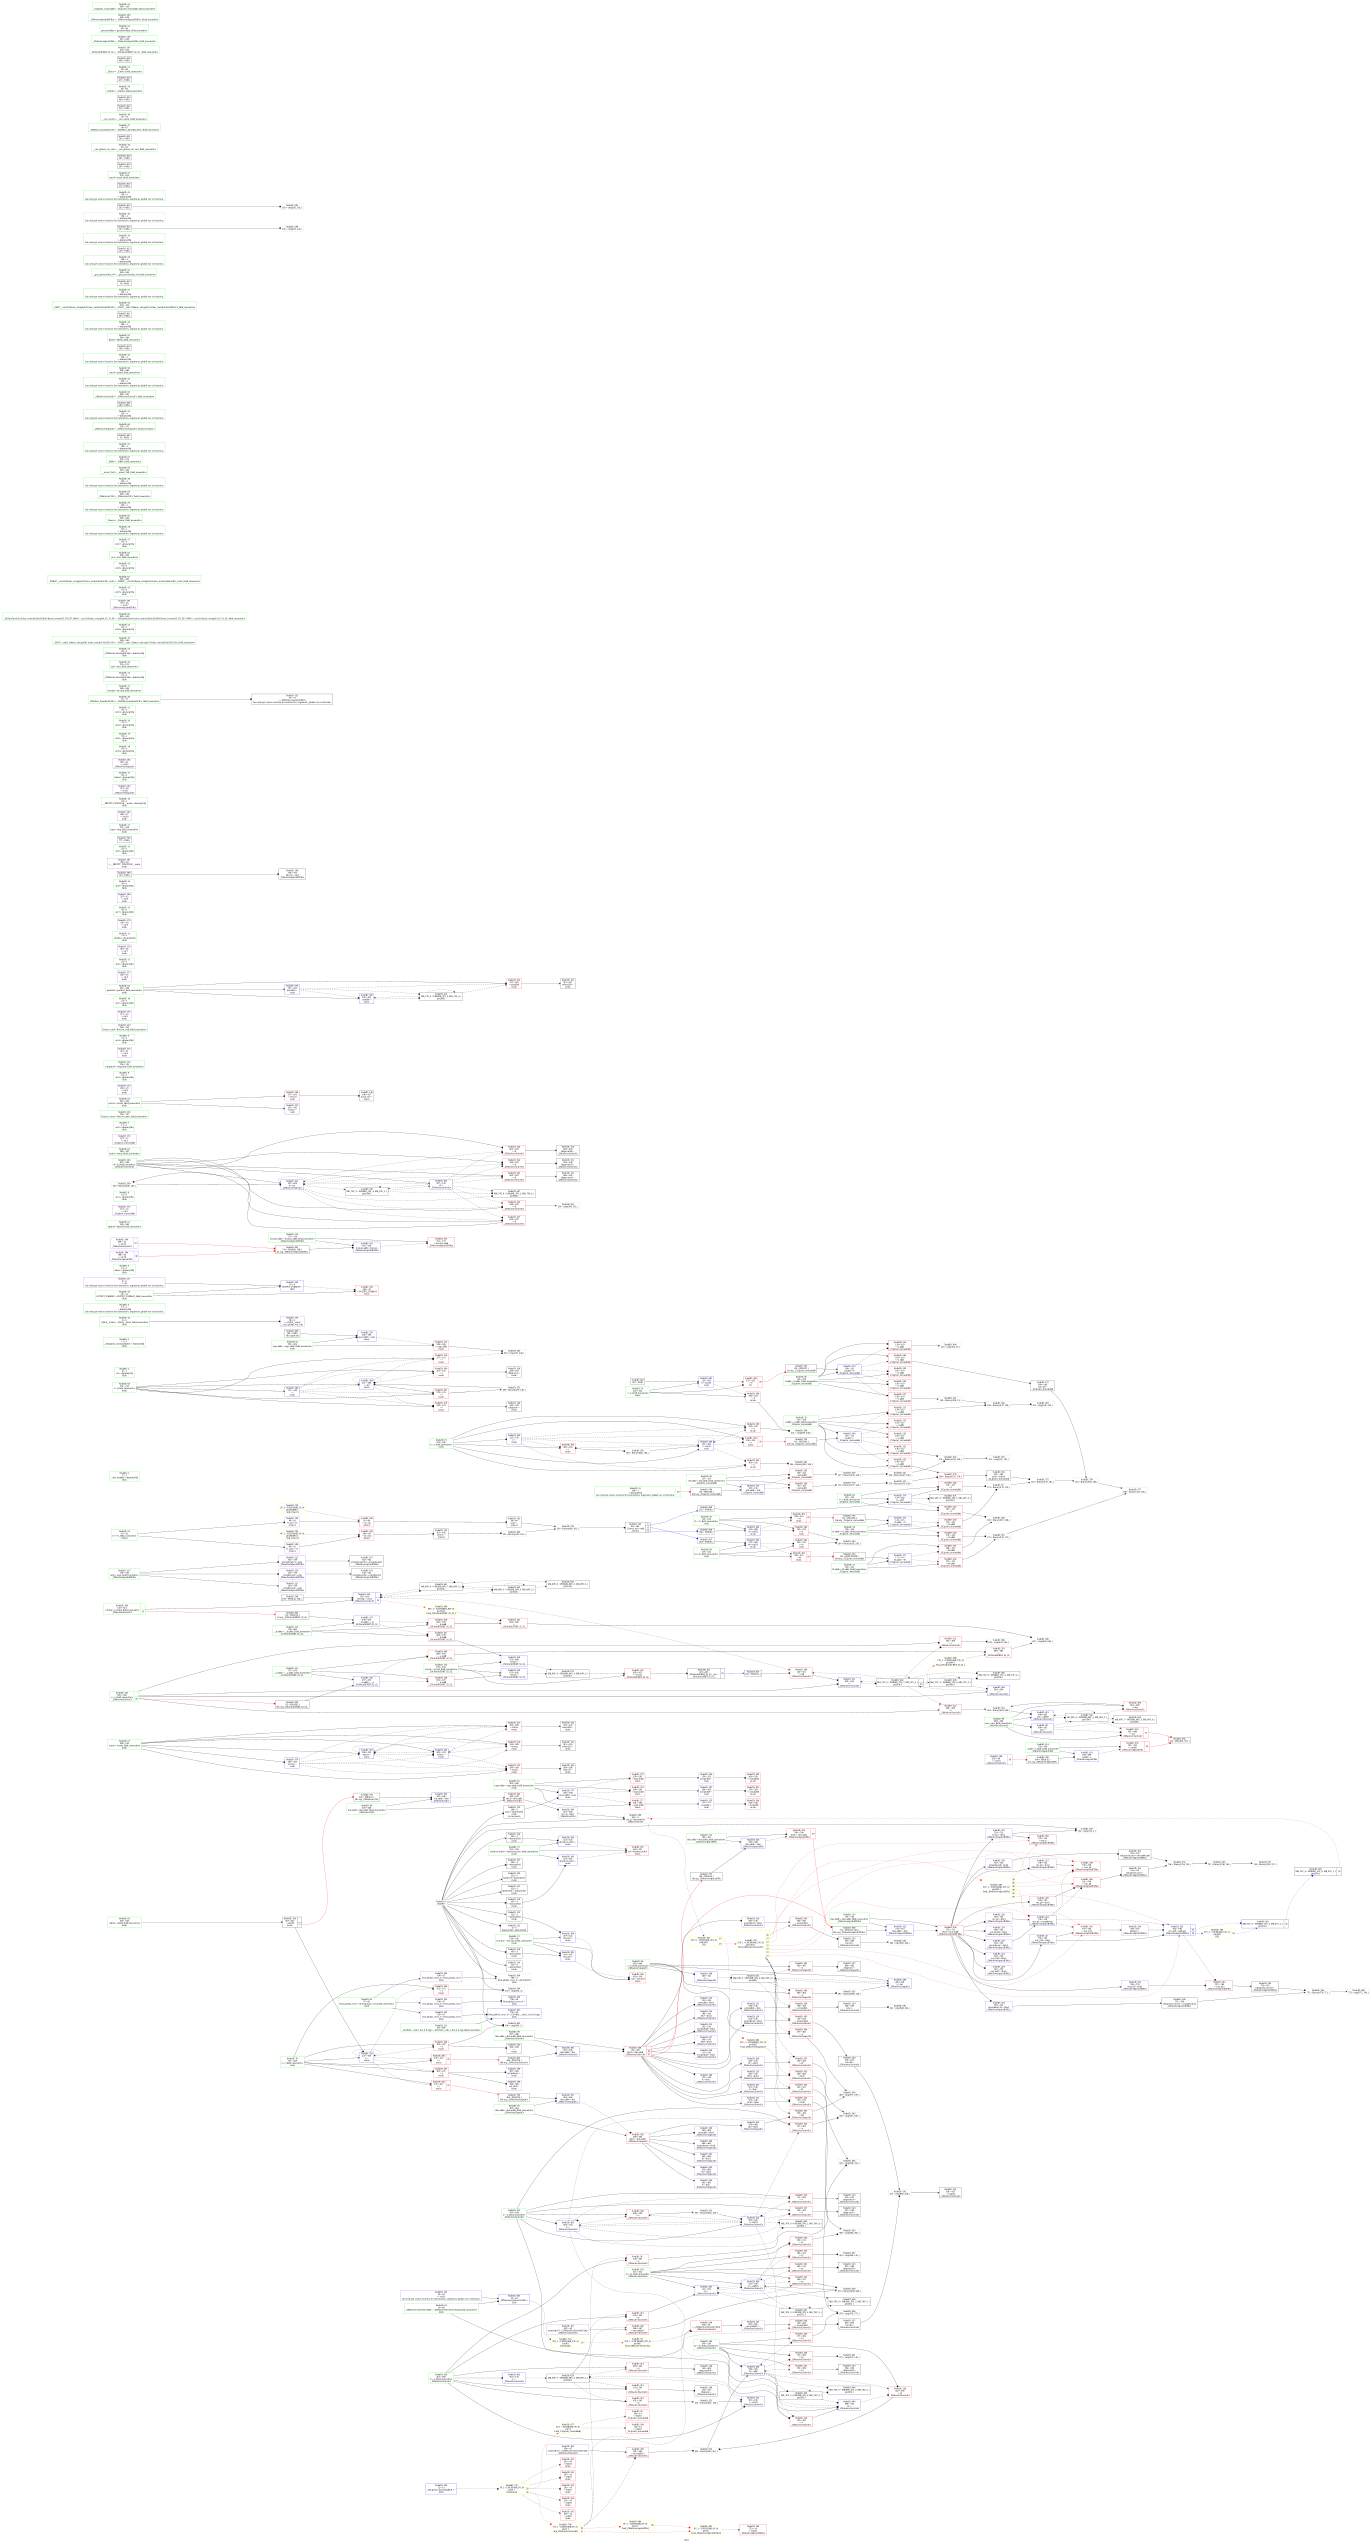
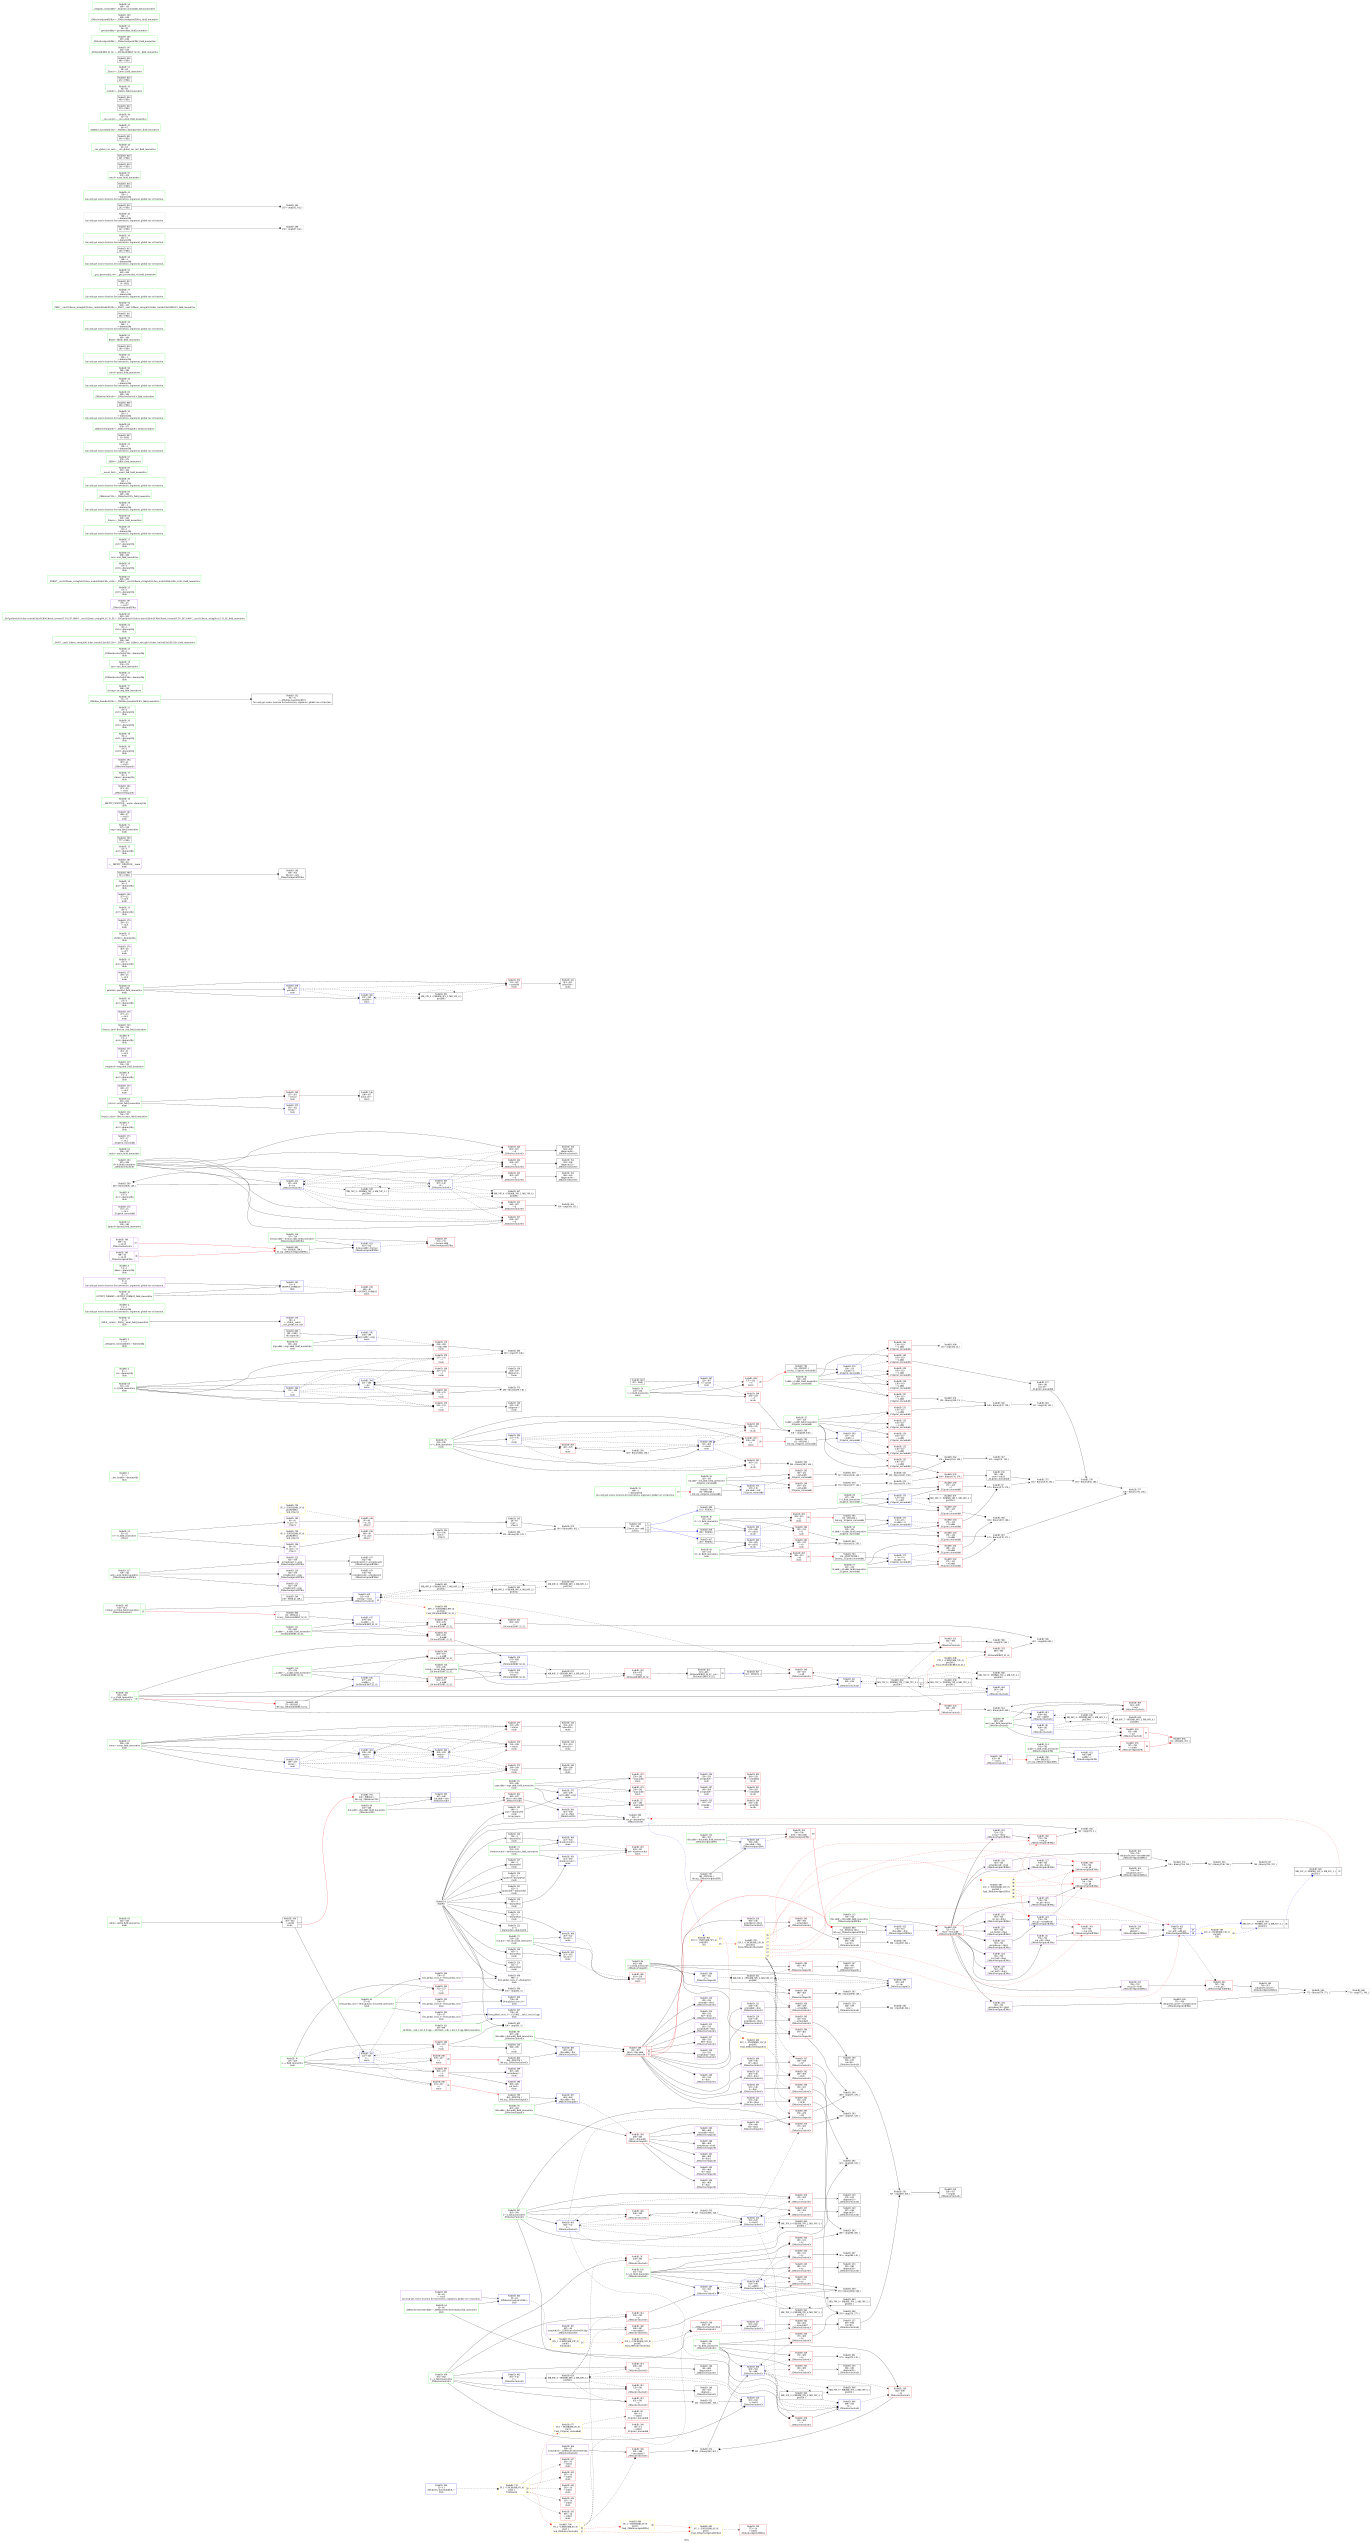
(845, 1348) -> none
(751, 1385) -> (751, 1385)
(1043, 1832) -> (1065, 1835)
